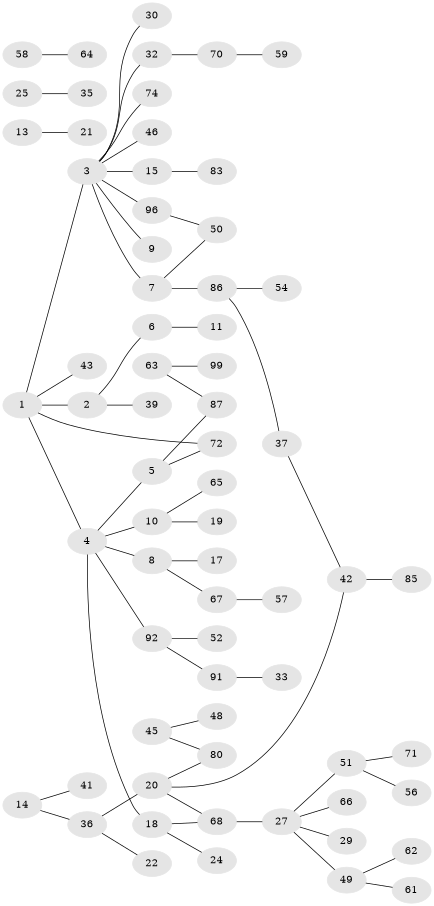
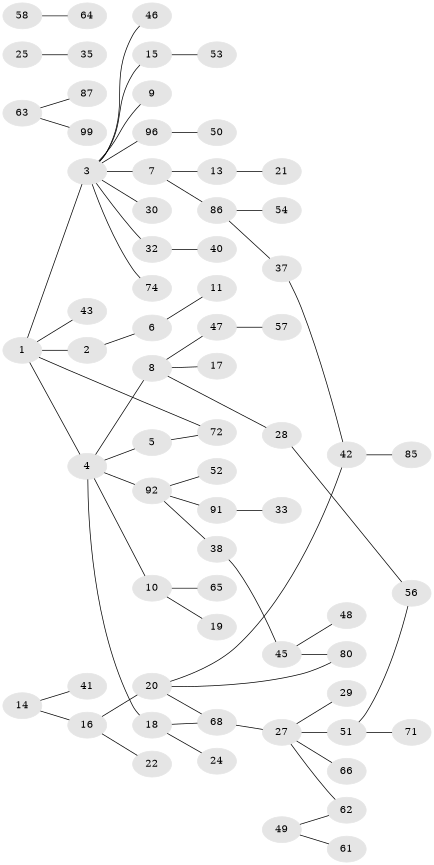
(217, 55) -> (217, 249)
(282, 55) -> none
(217, 172) -> (217, 55)
(185, 259) -> (185, 172)
(152, 405) -> none
none -> (282, 435)
(186, 437) -> none
none -> (217, 549)
(217, 600) -> (217, 327)
(87, 825) -> (87, 725)
(314, 851) -> (312, 772)
